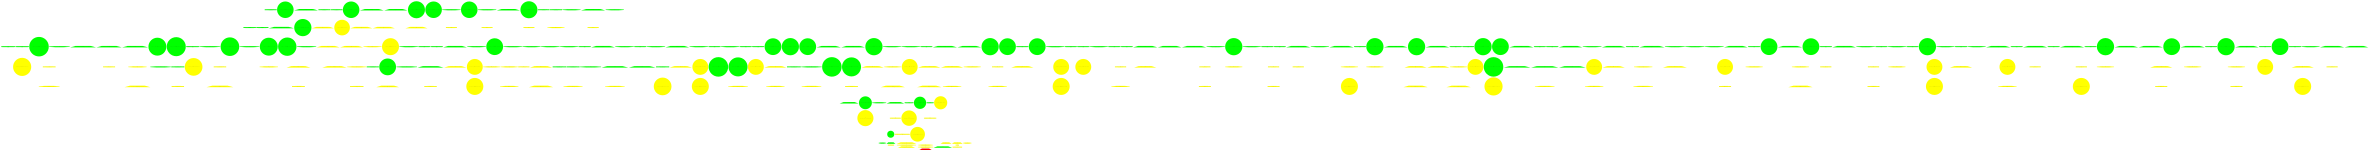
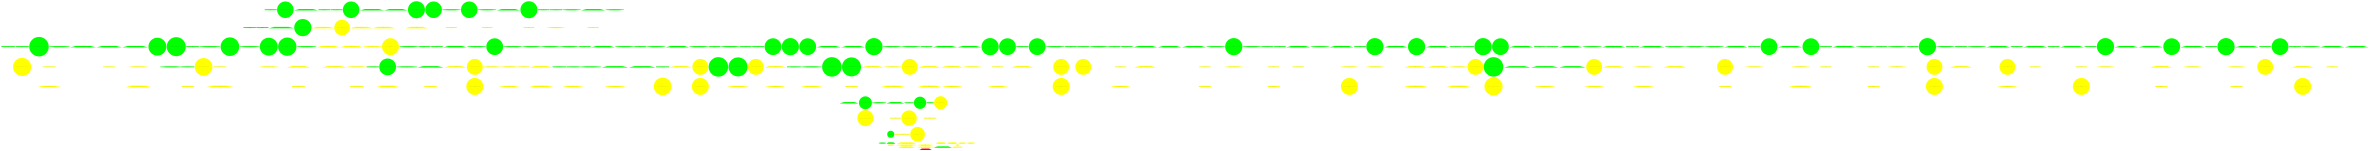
none -> (971, 143)
